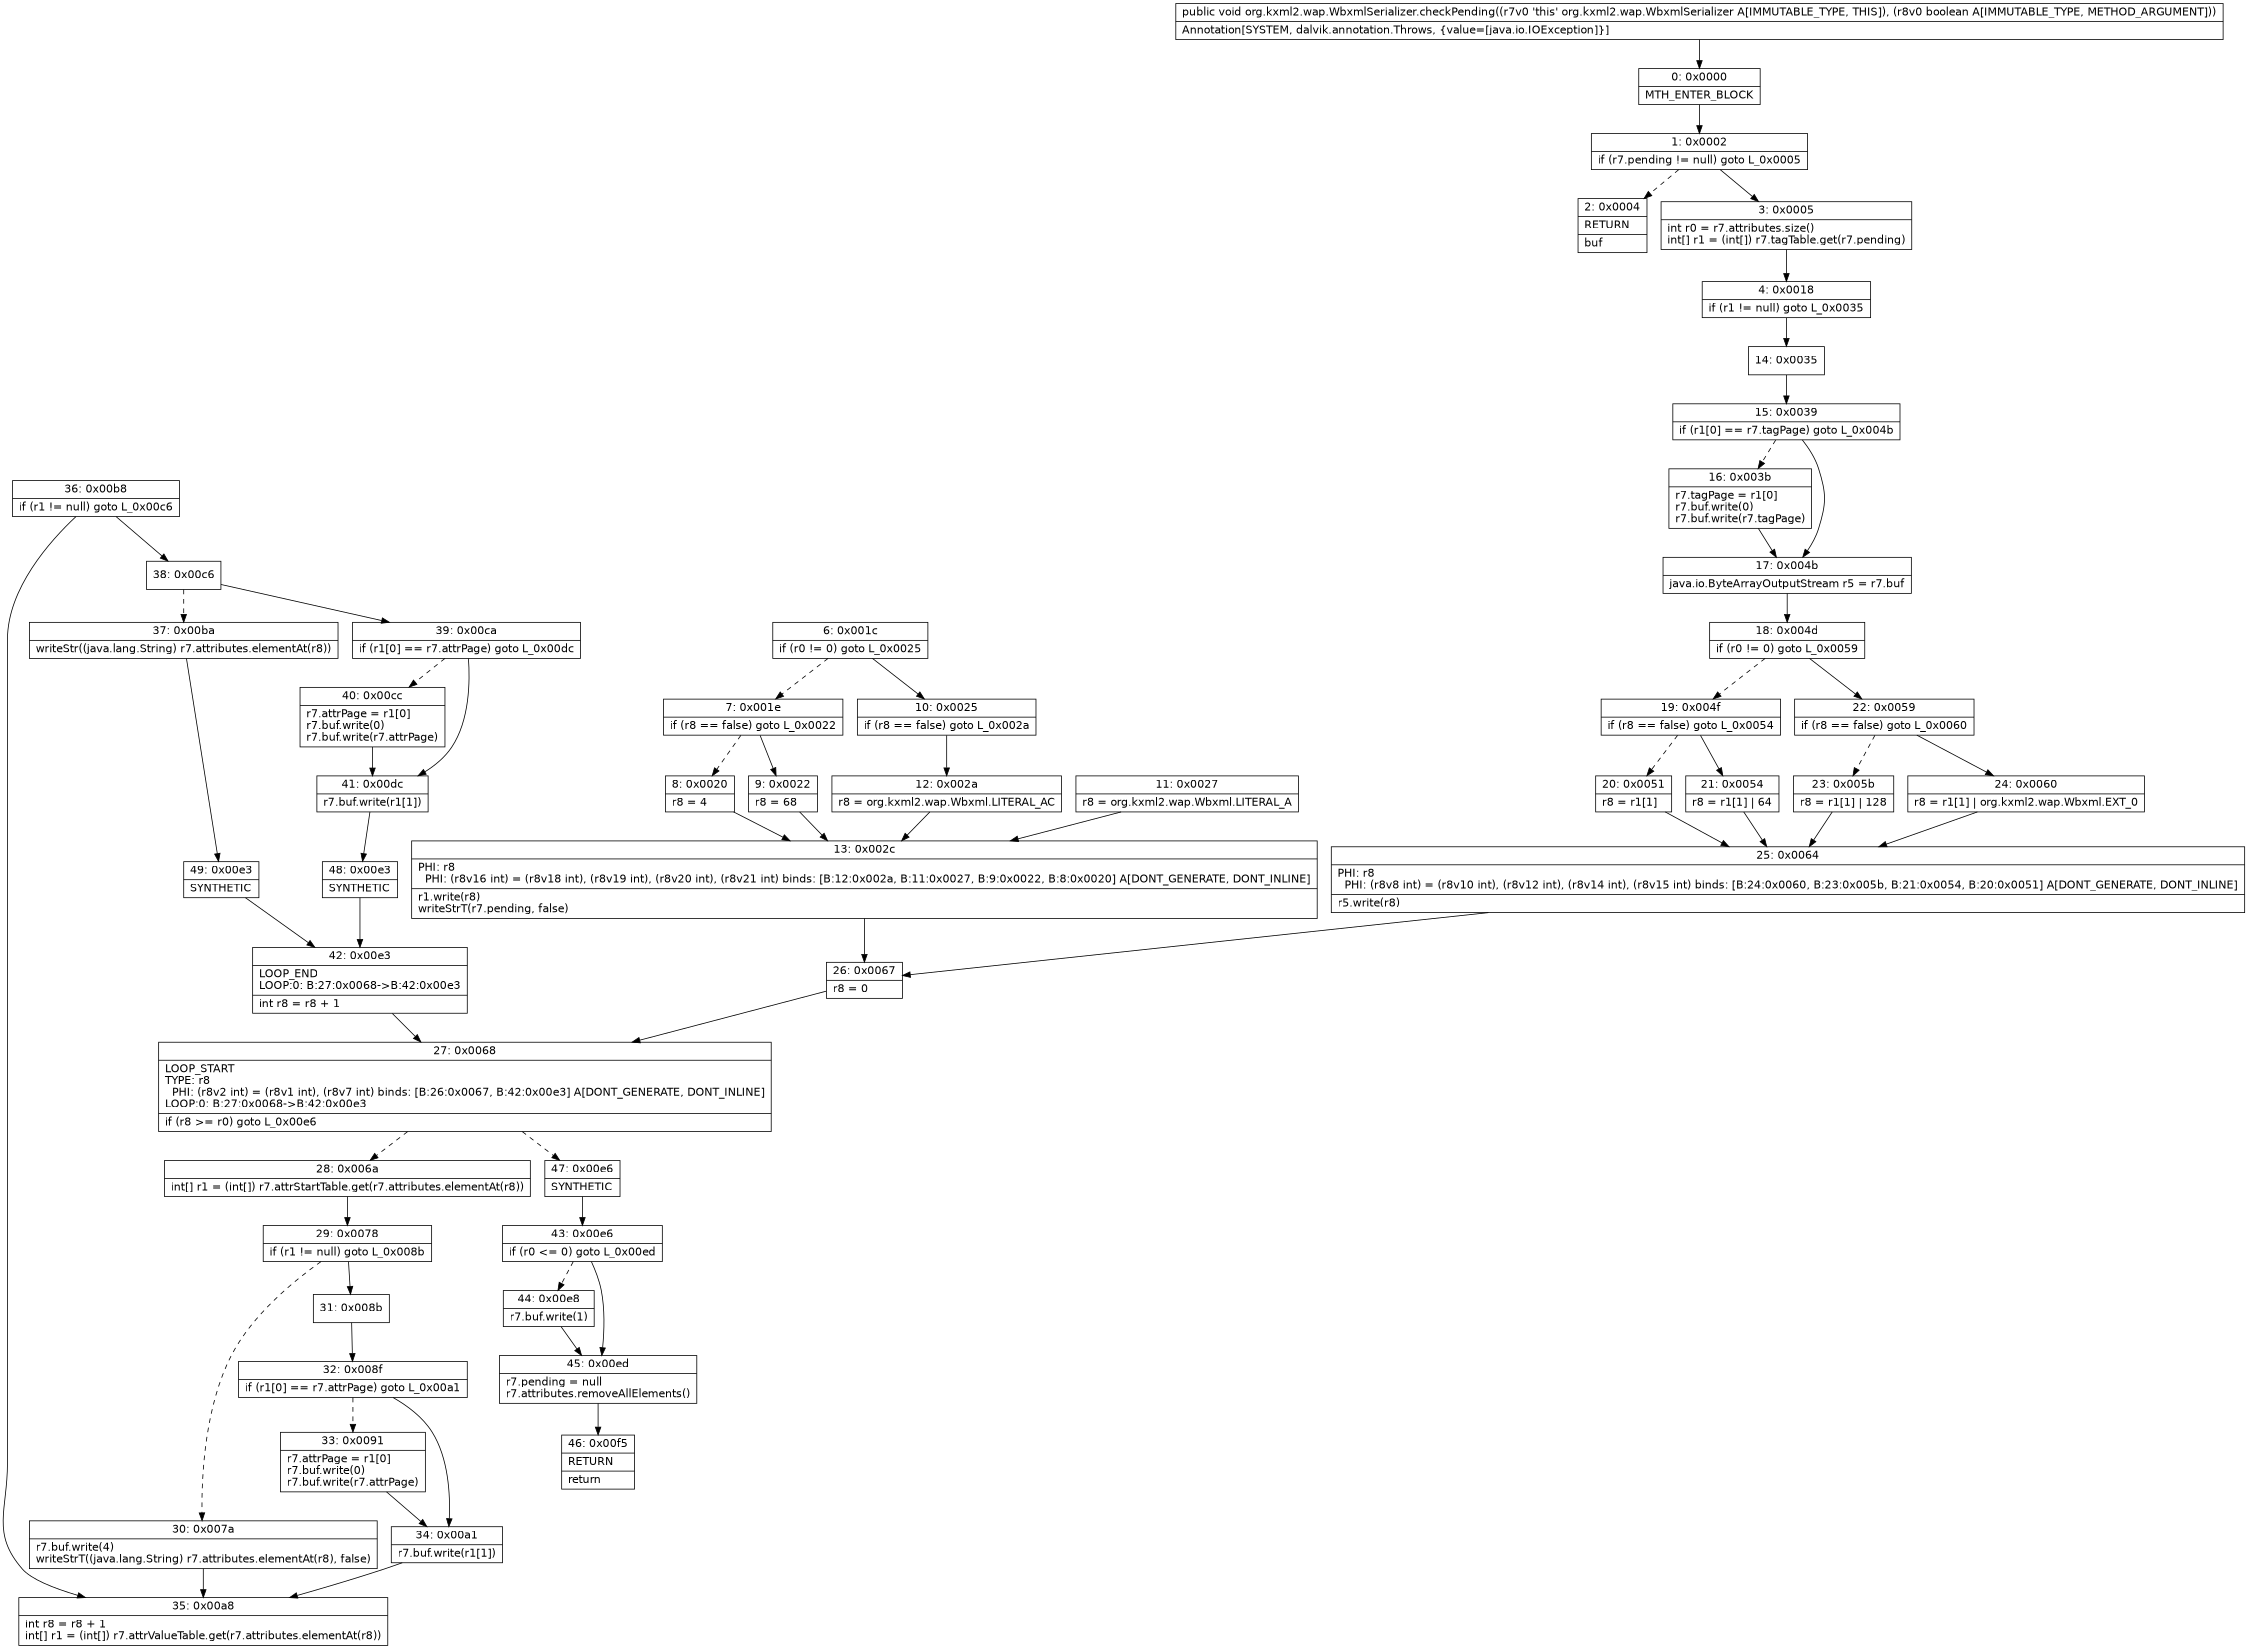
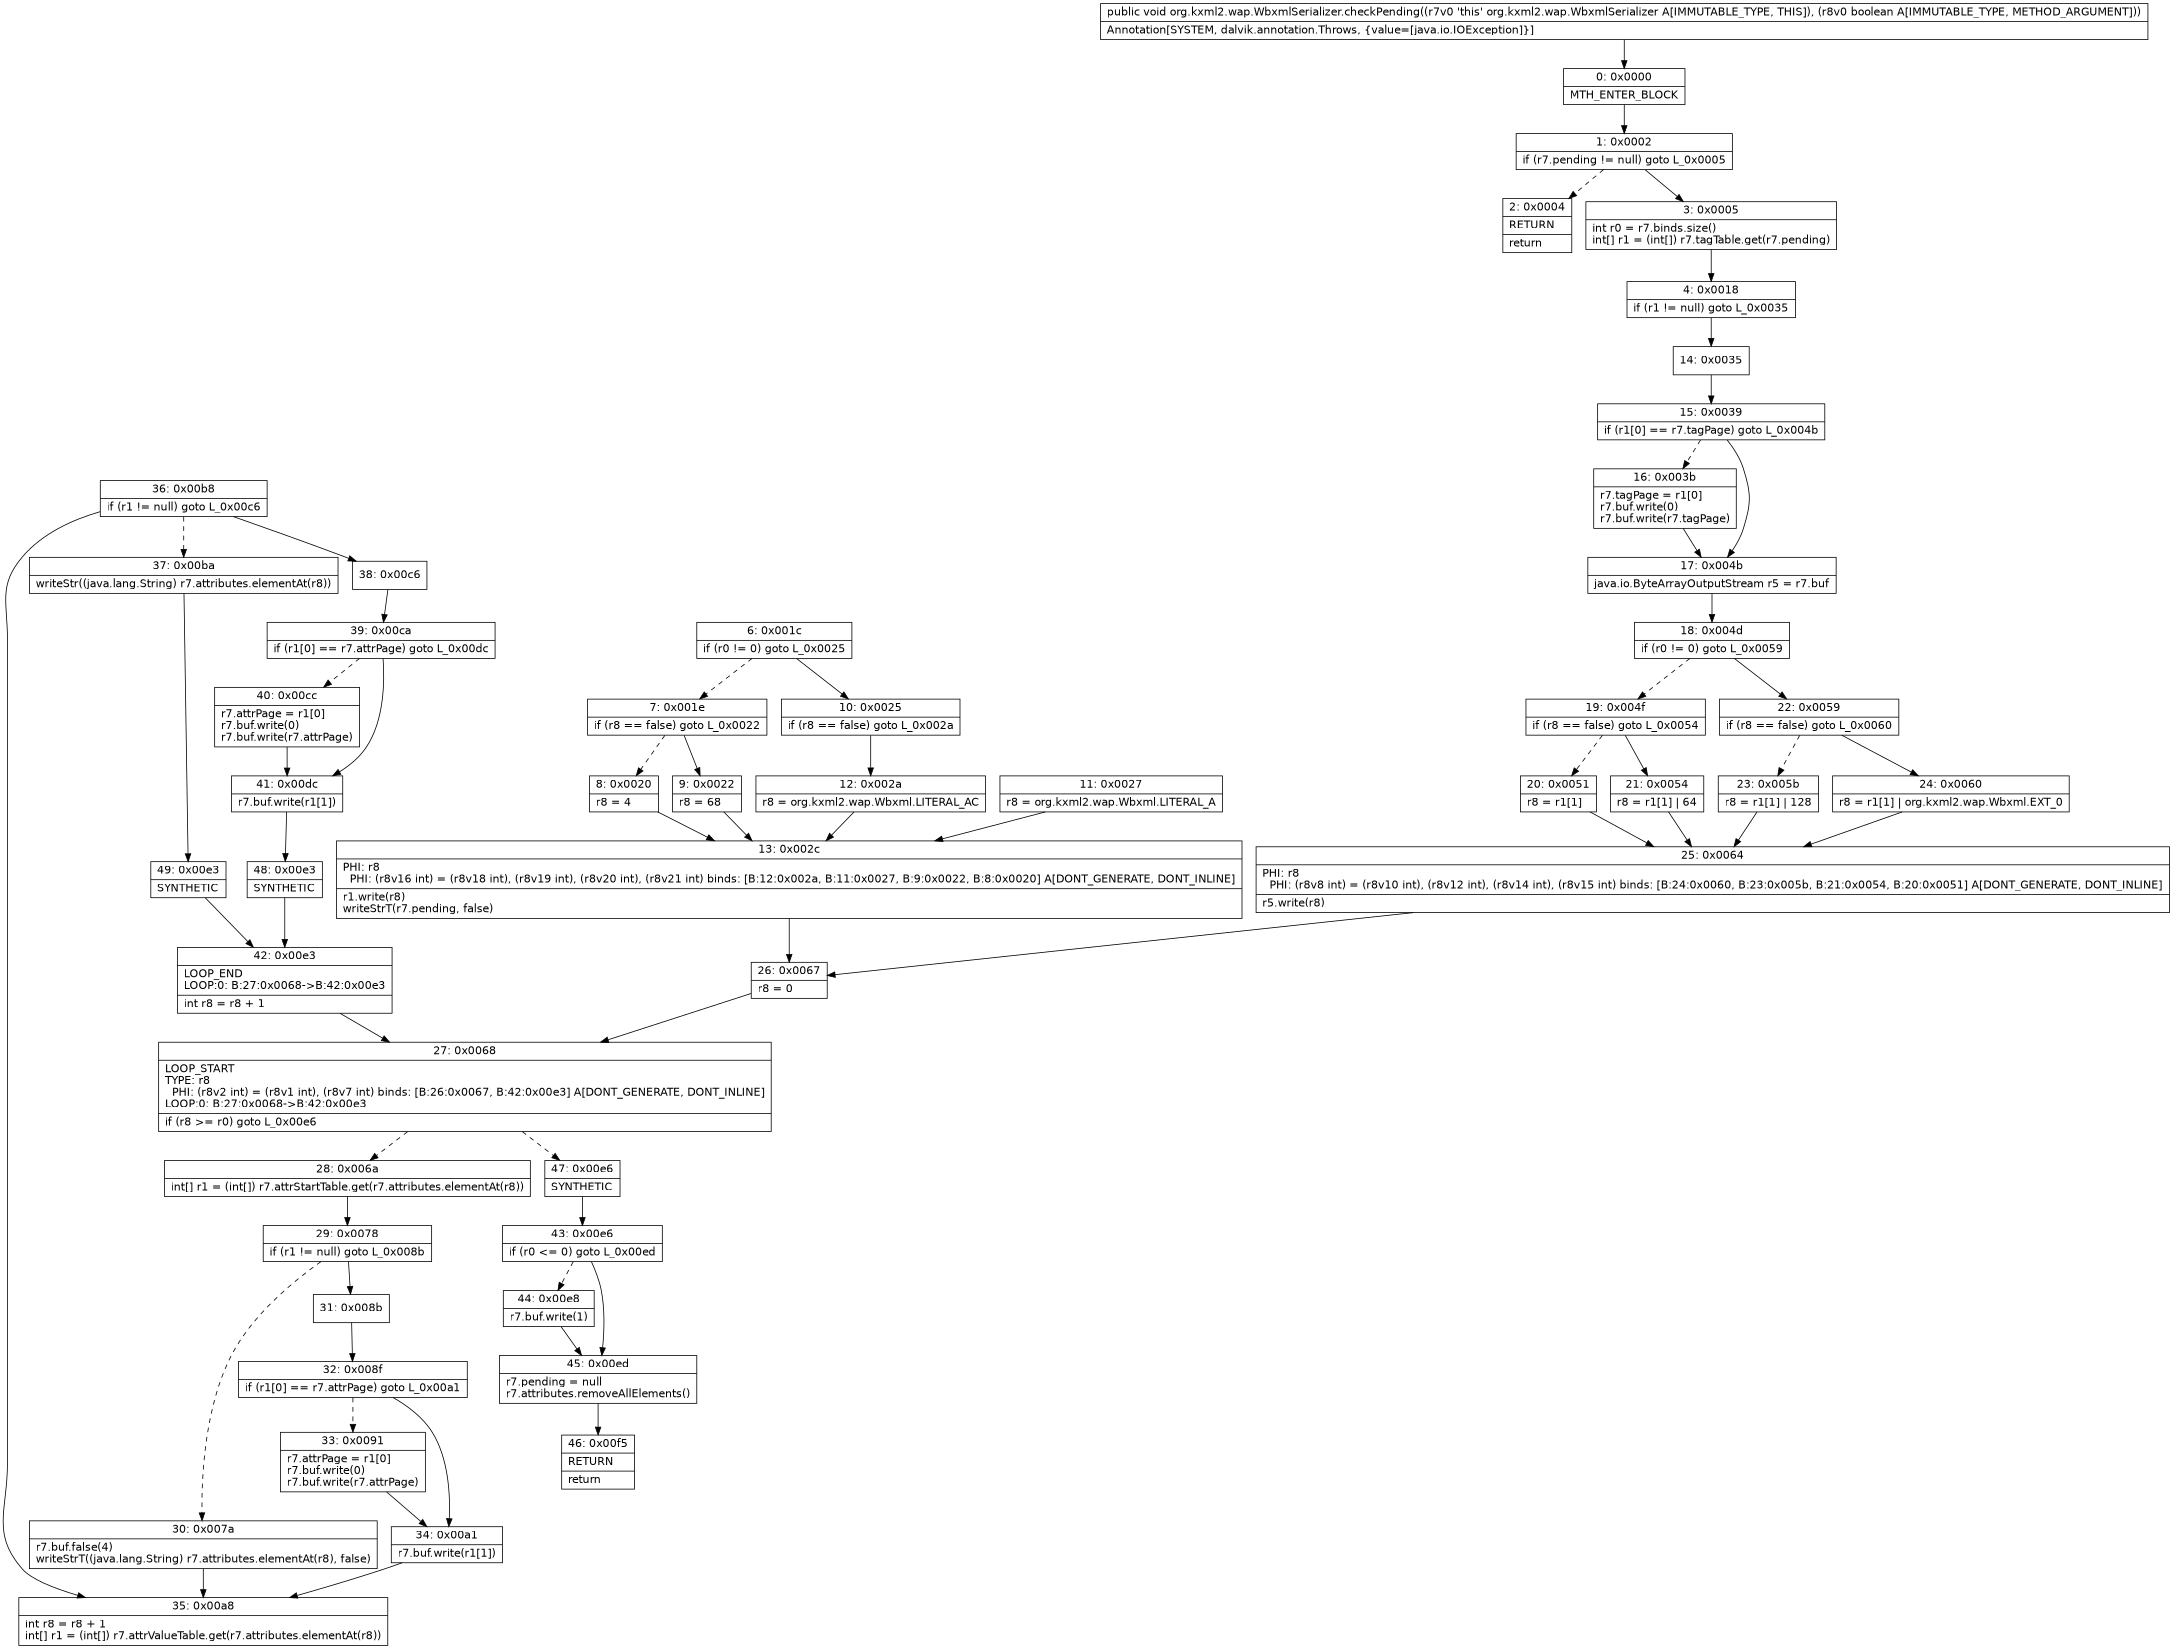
(1741, 228) -> (1654, 228)
(1594, 243) -> (1526, 243)
(184, 602) -> (184, 533)
(75, 1547) -> (74, 1547)
